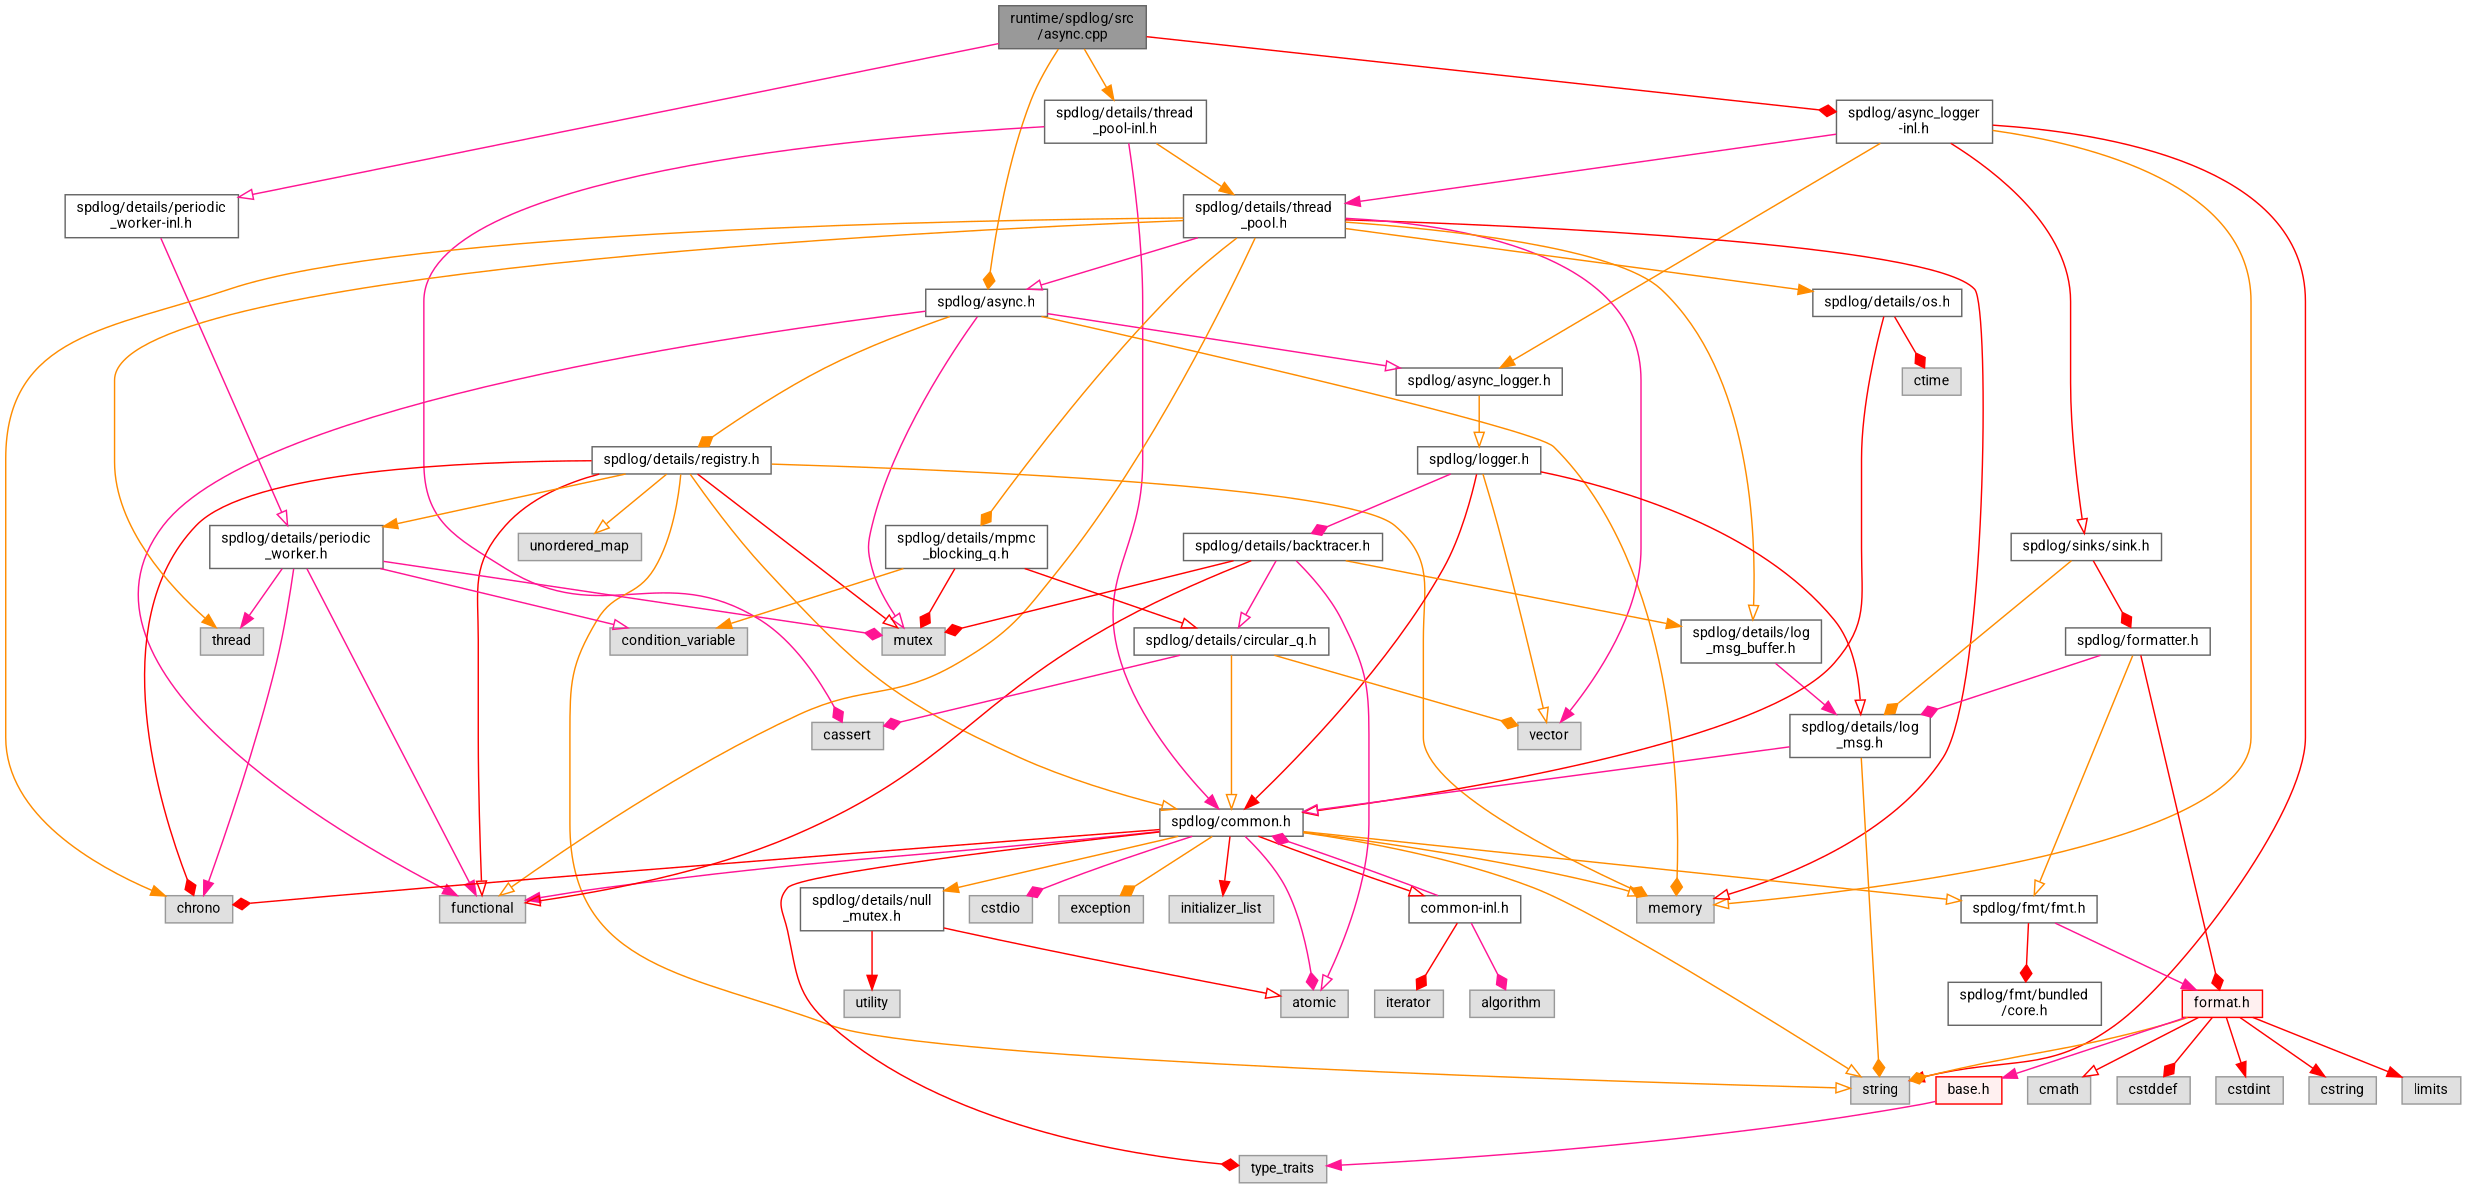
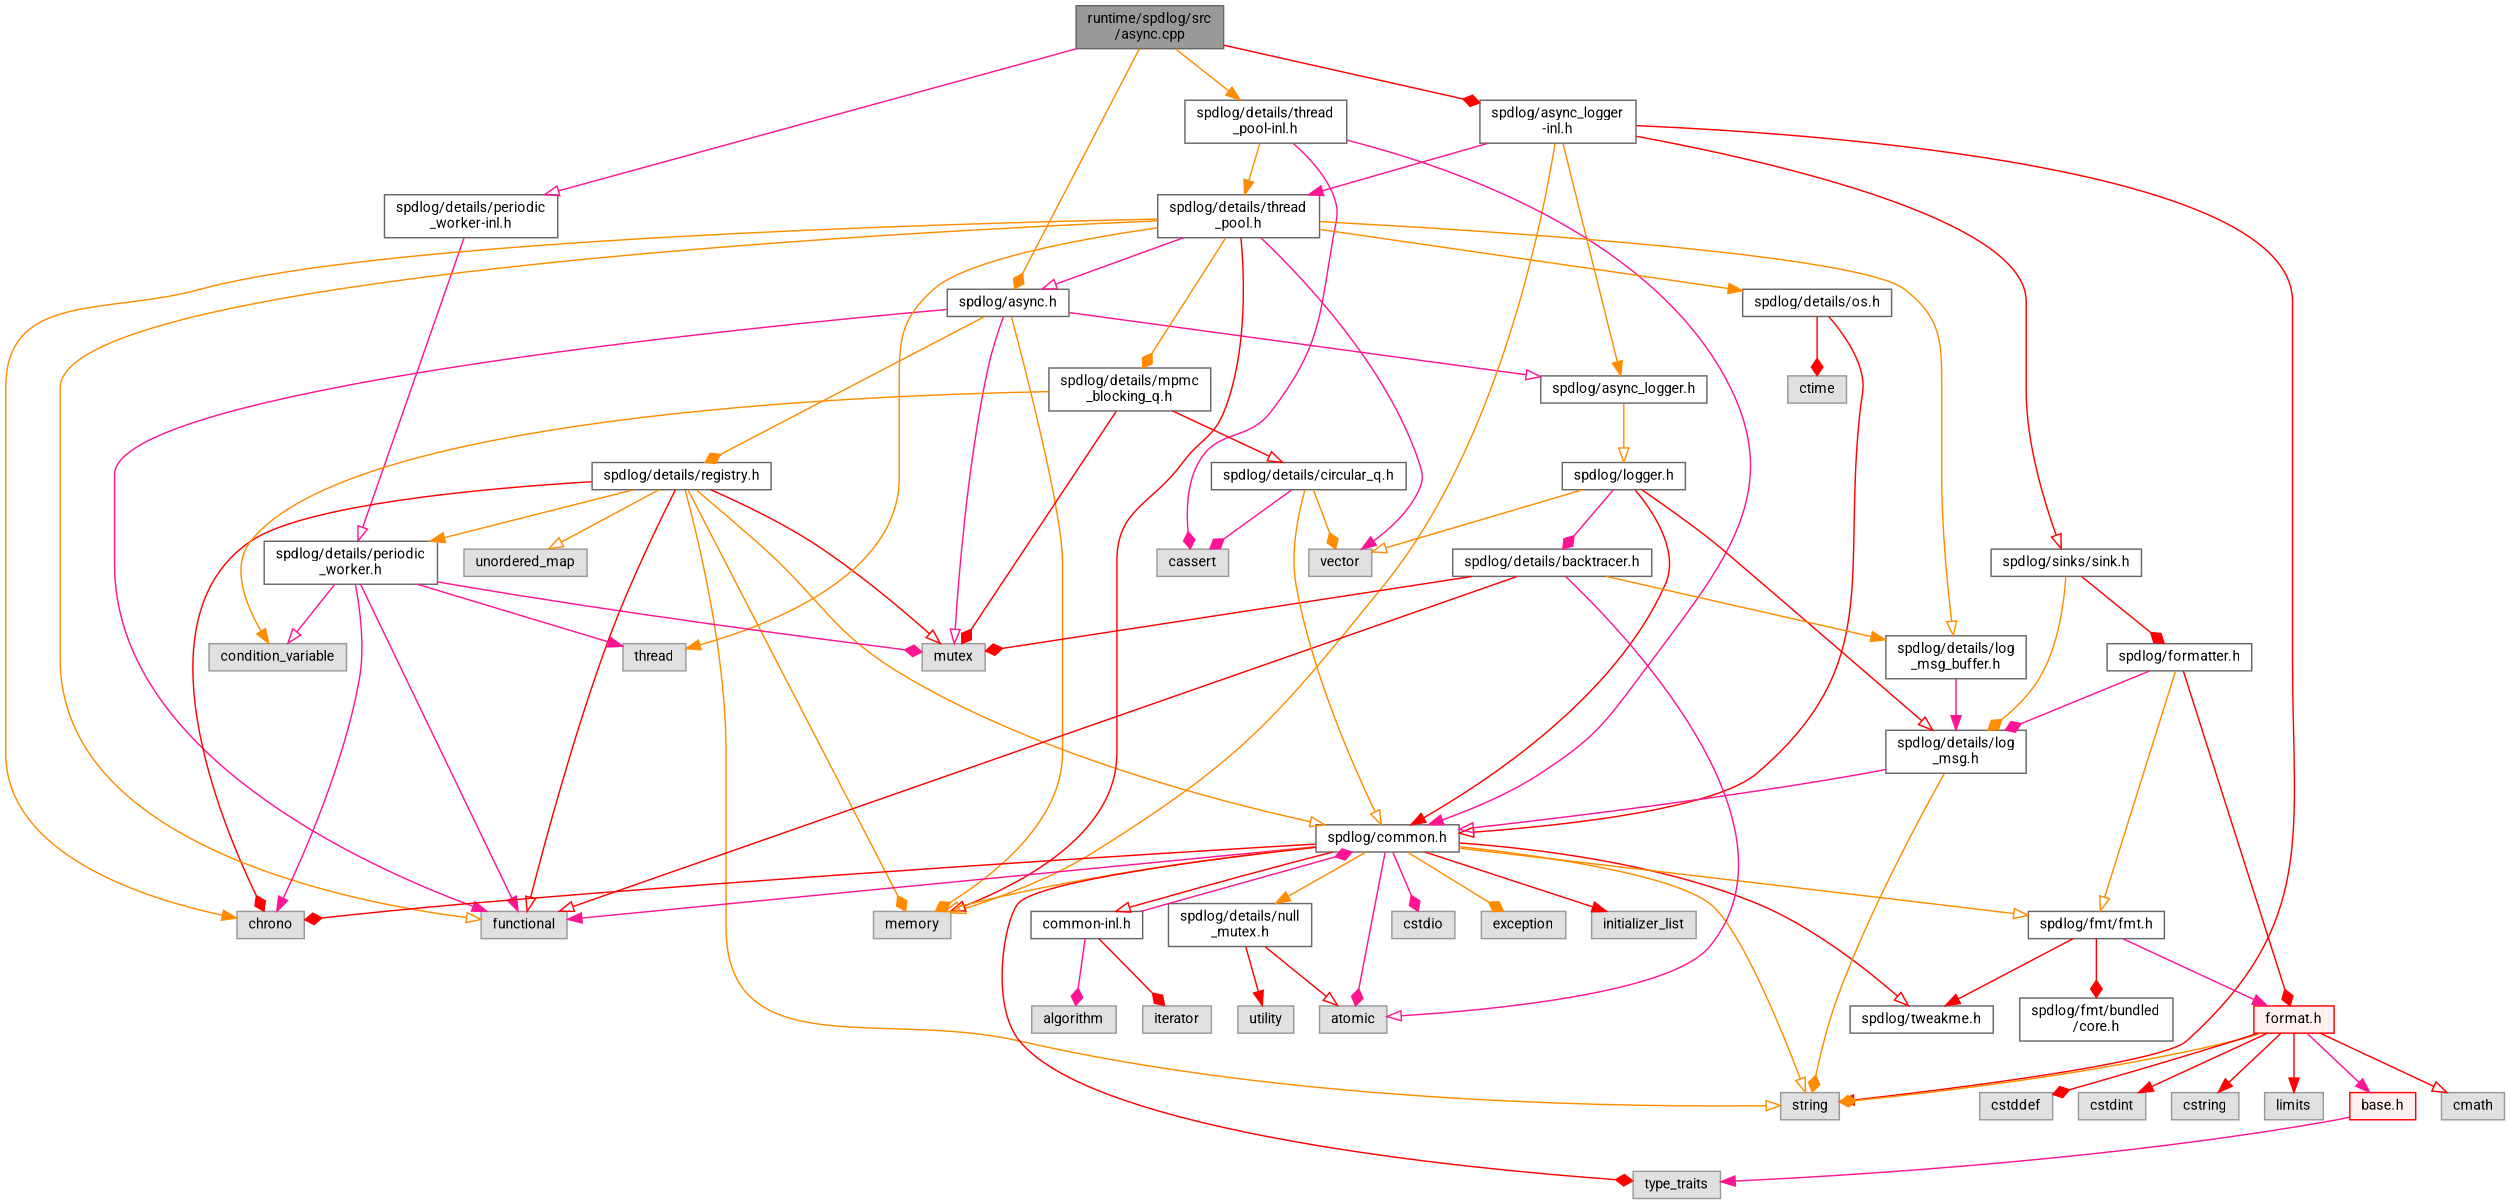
(1261, 588) -> none
none -> (1922, 1020)
